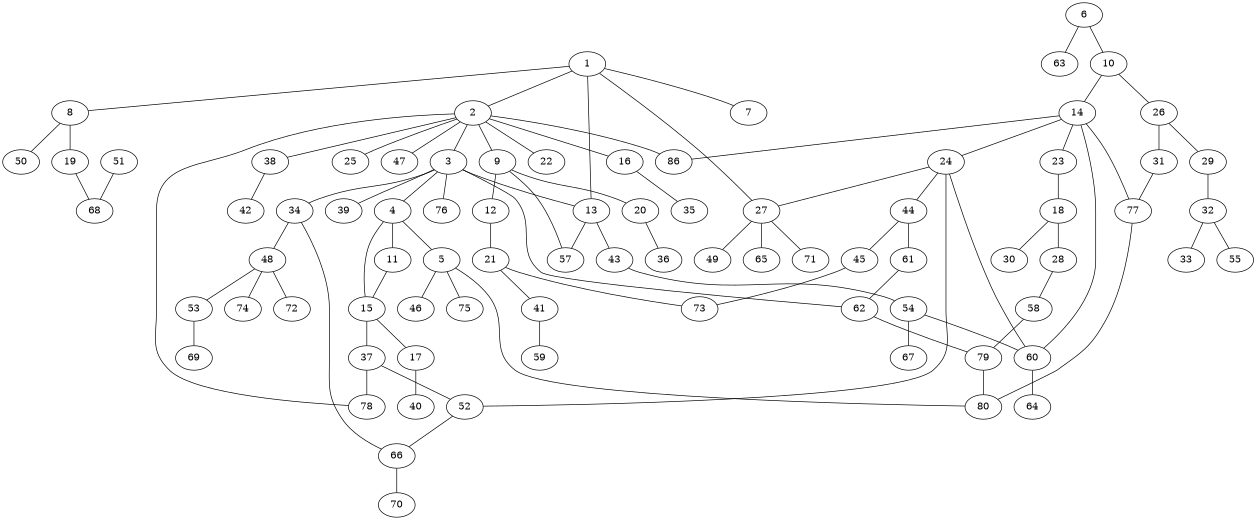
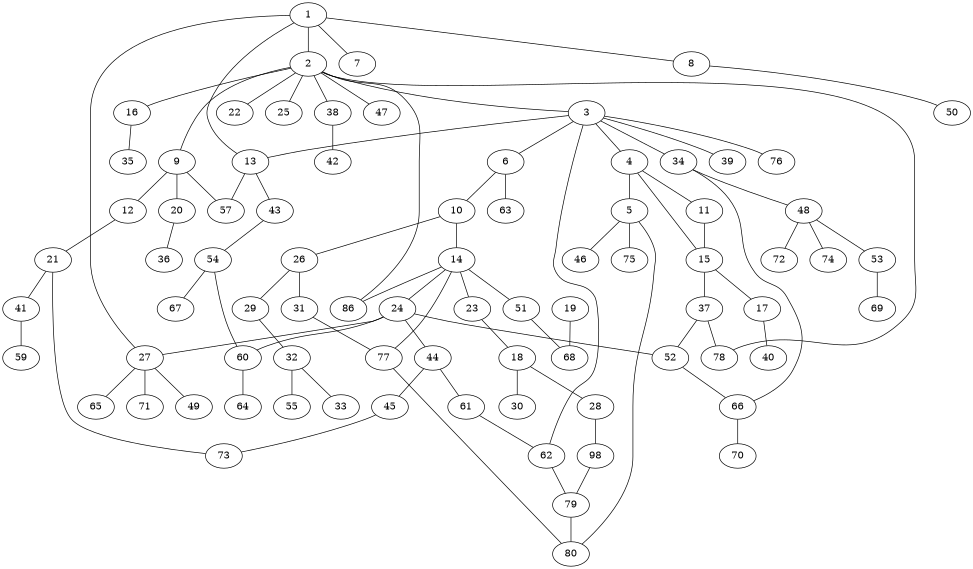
none -> (546, 137)
(70, 138) -> none
(1096, 244) -> (489, 284)
(1034, 309) -> (595, 456)
